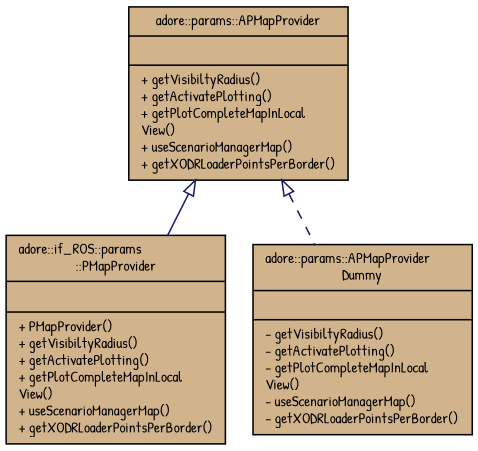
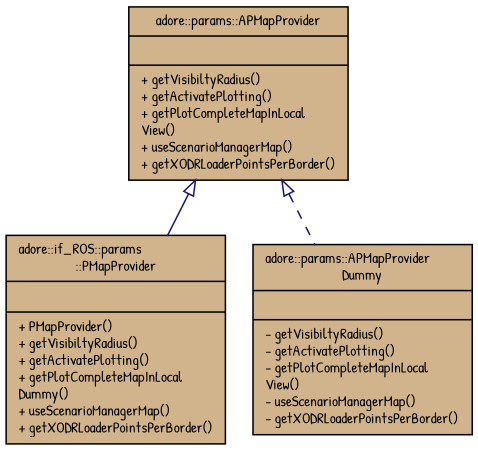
(36, 394) -> (44, 394)
